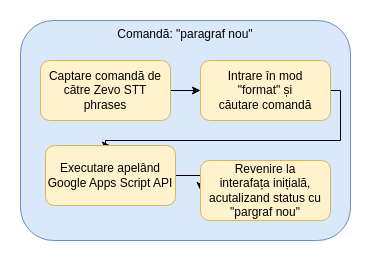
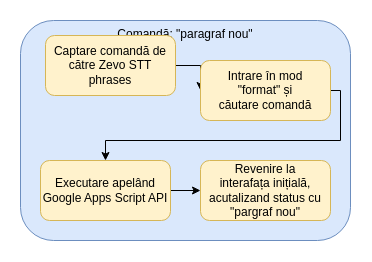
(106, 91) -> (111, 66)
(111, 176) -> (106, 191)
